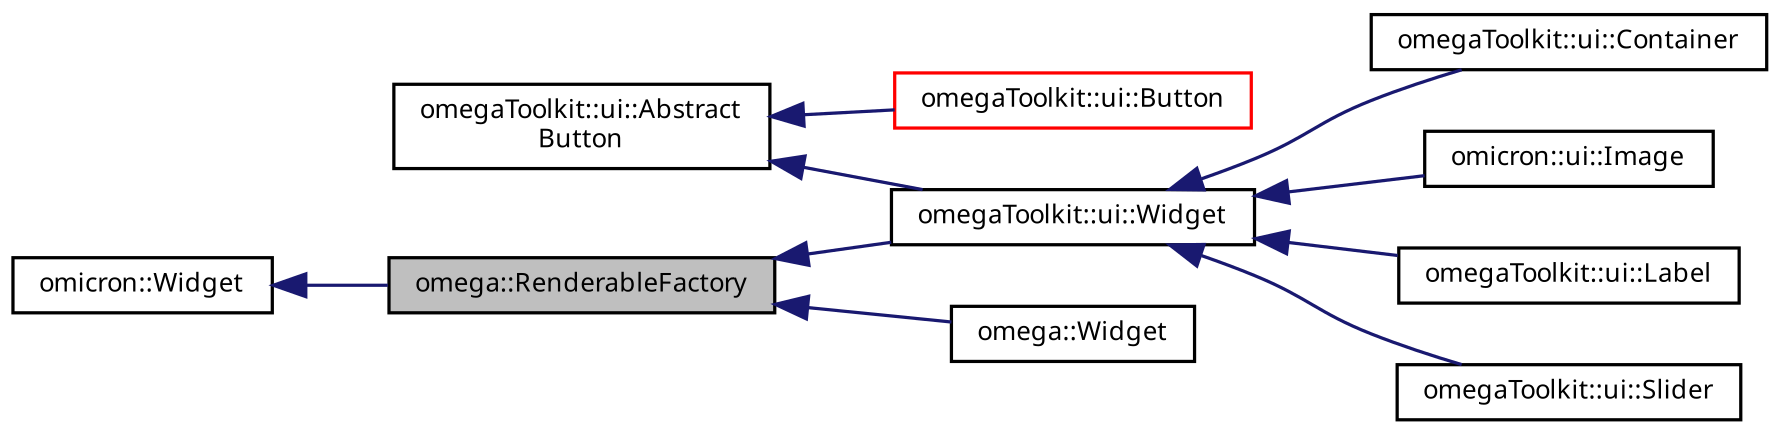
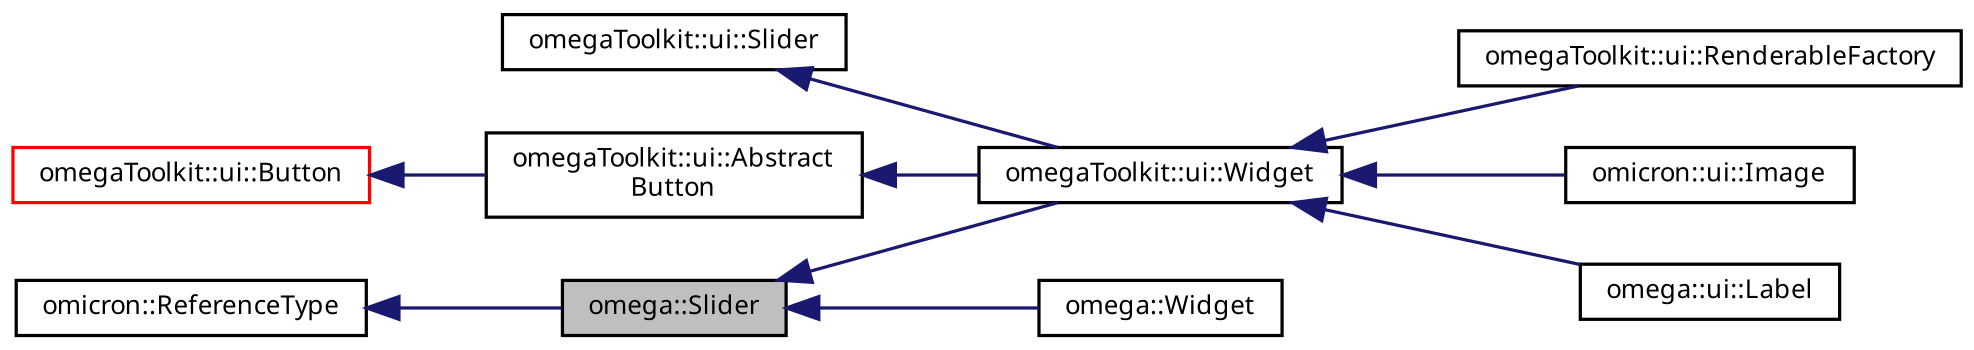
(1569, 42) -> (1710, 58)
(849, 112) -> (445, 175)
(1569, 276) -> (1710, 292)
(143, 285) -> (191, 308)
(582, 285) -> (674, 308)
(1330, 315) -> (934, 113)
